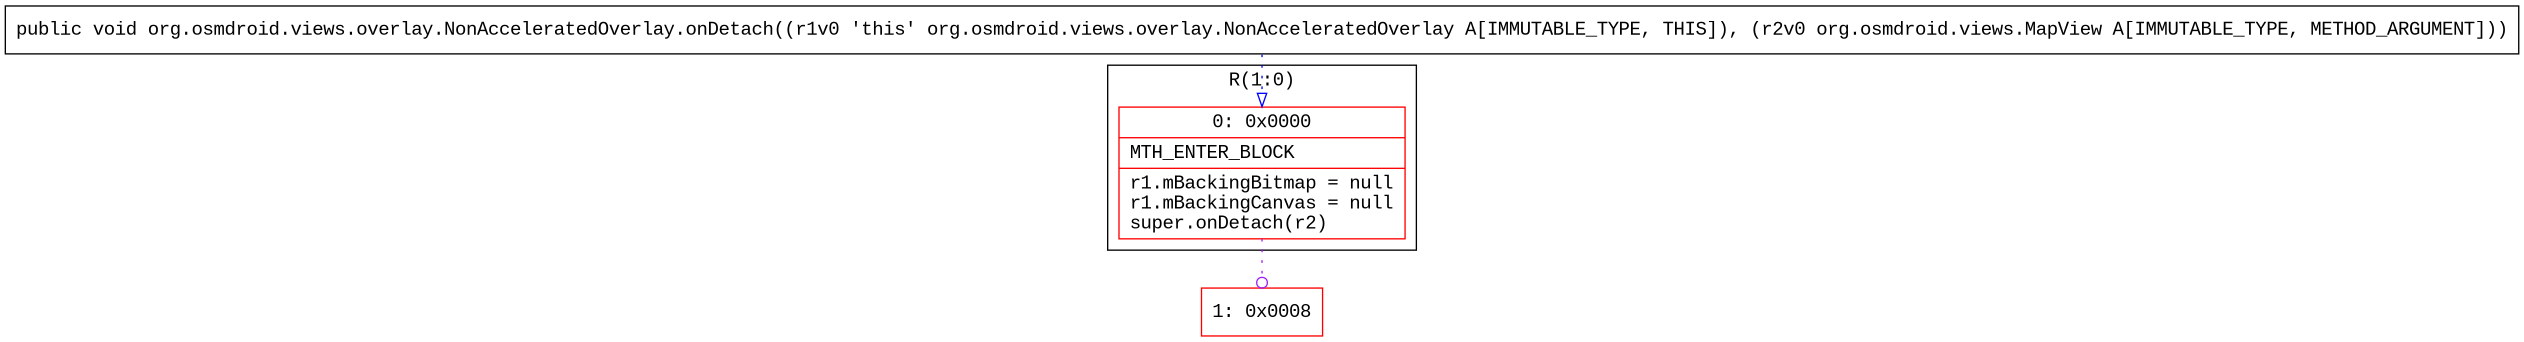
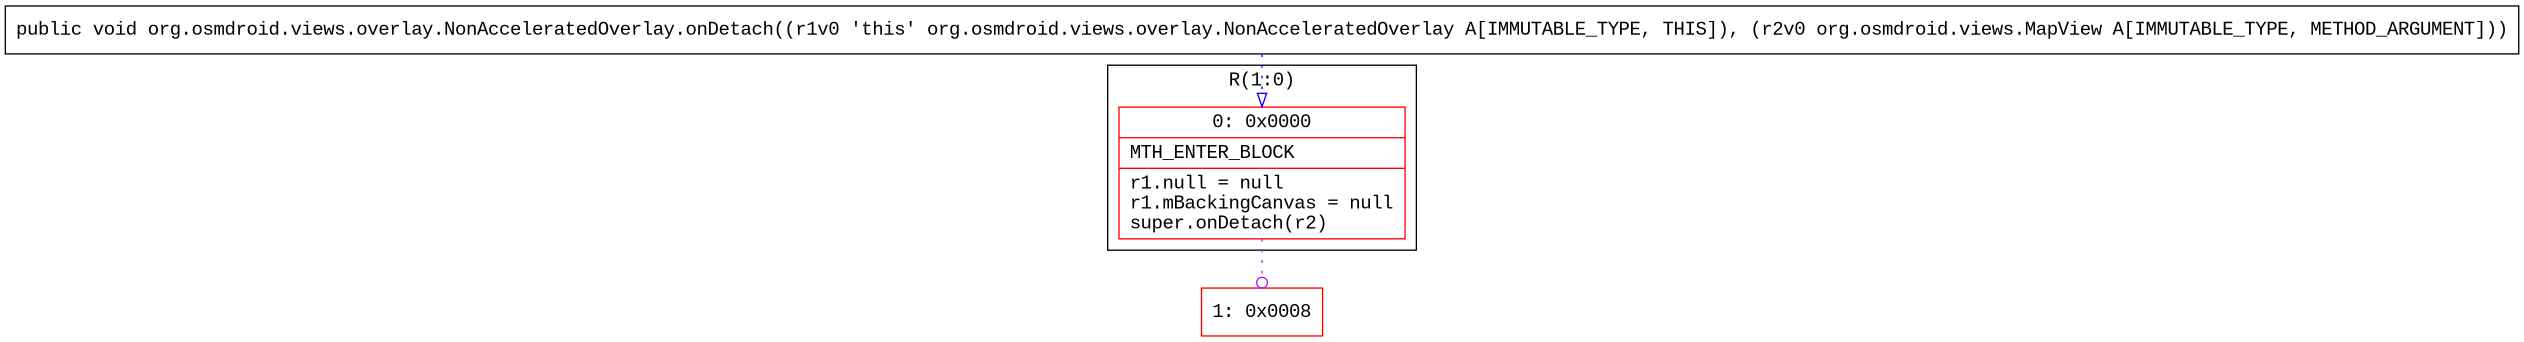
(1262, 183) -> (1207, 183)
